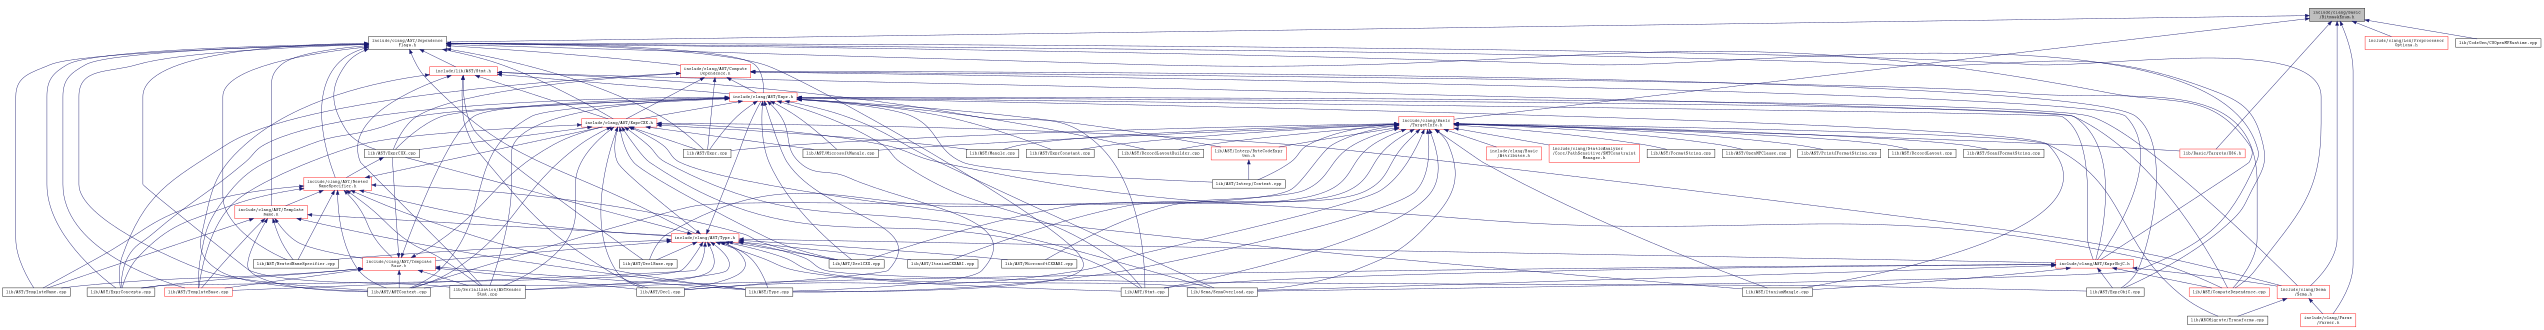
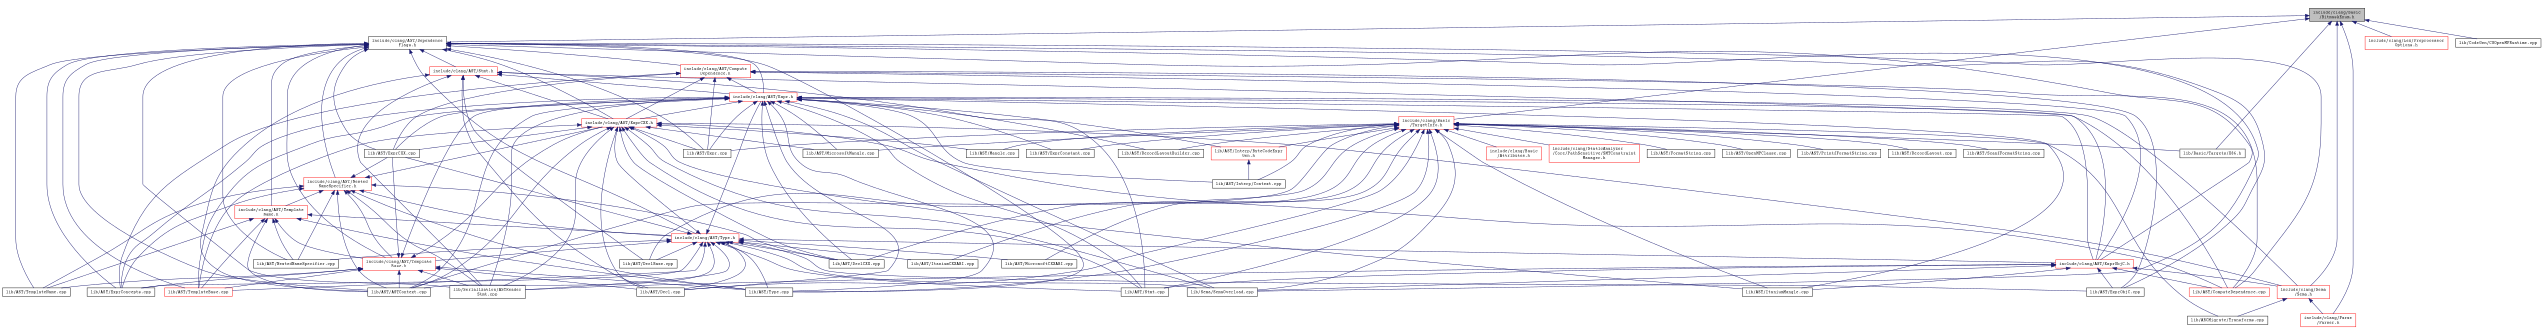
(464, 71) -> (464, 71)
none -> (287, 149)
(2213, 153) -> (2213, 153)
(362, 169) -> (371, 167)
